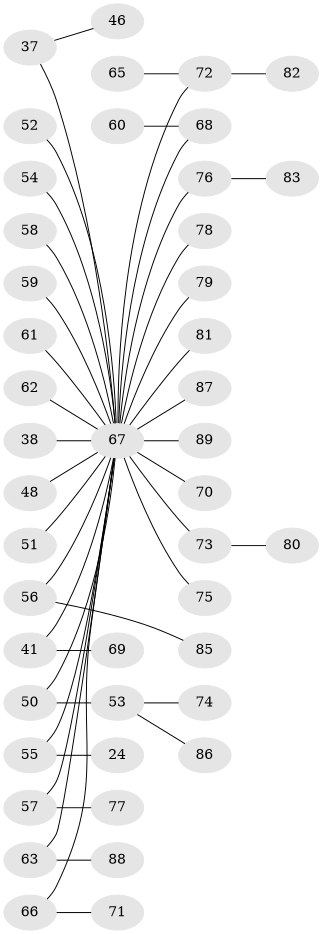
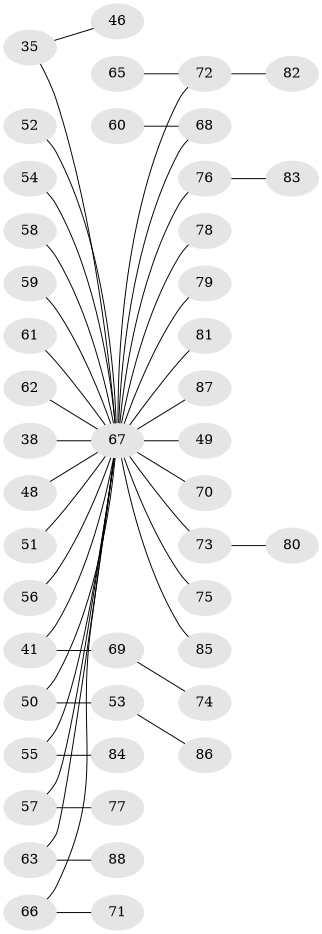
(30, 48) -> (30, 48)
(205, 441) -> (205, 441)
(121, 617) -> (146, 551)
(161, 703) -> (161, 677)
(117, 755) -> (117, 755)
